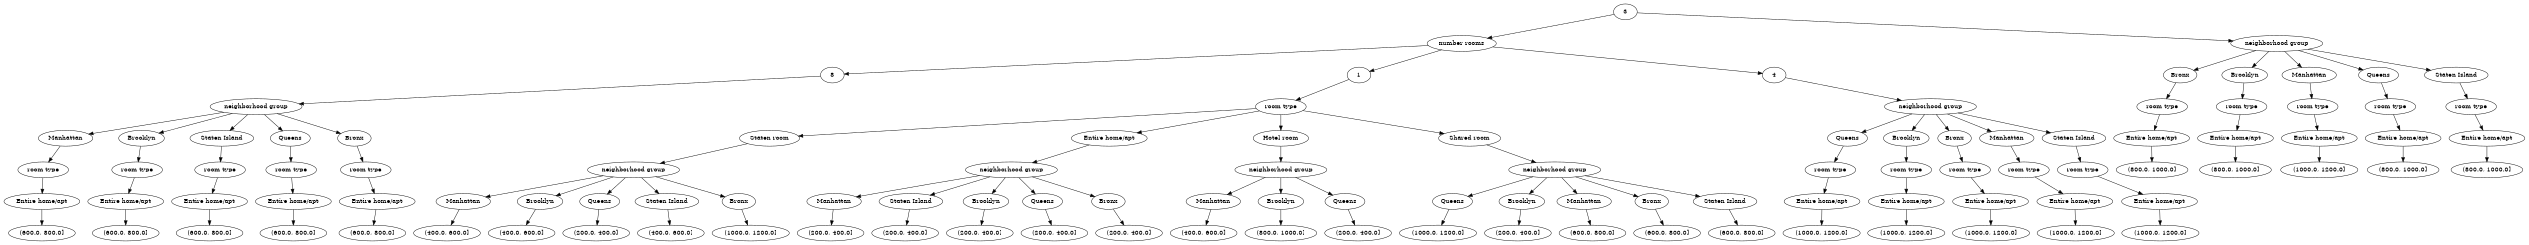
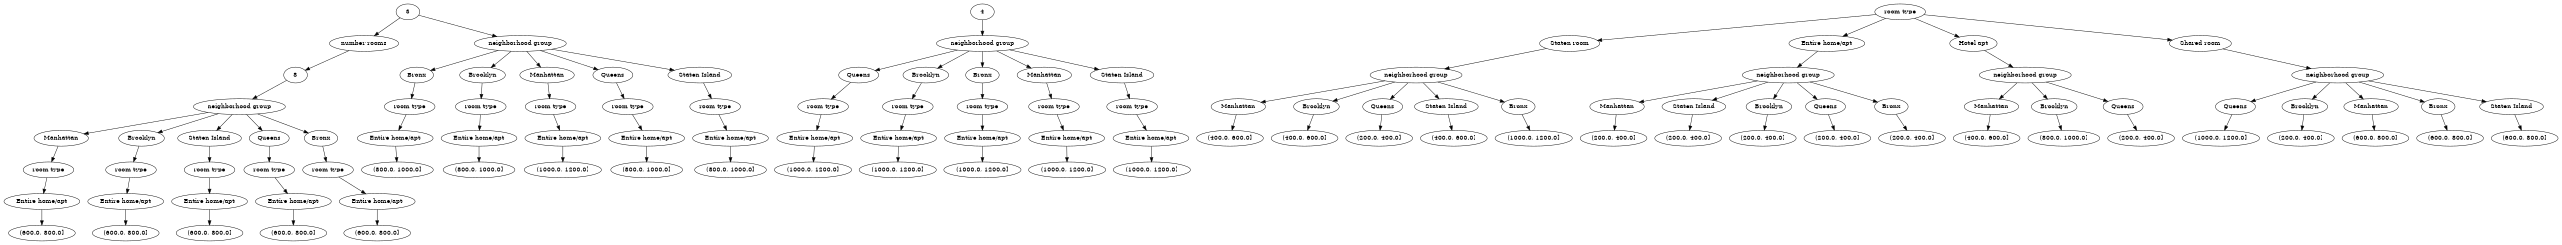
(1625, 60) -> none
(1359, 75) -> none
(1281, 138) -> (1973, 43)
